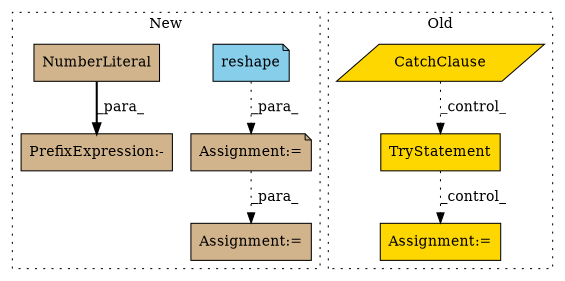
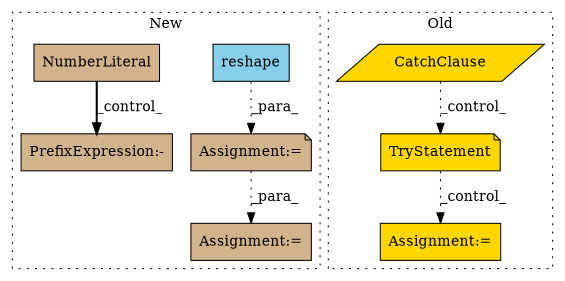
(251, 63) -> (251, 63)
(120, 108) -> (130, 108)
(440, 152) -> (440, 152)
